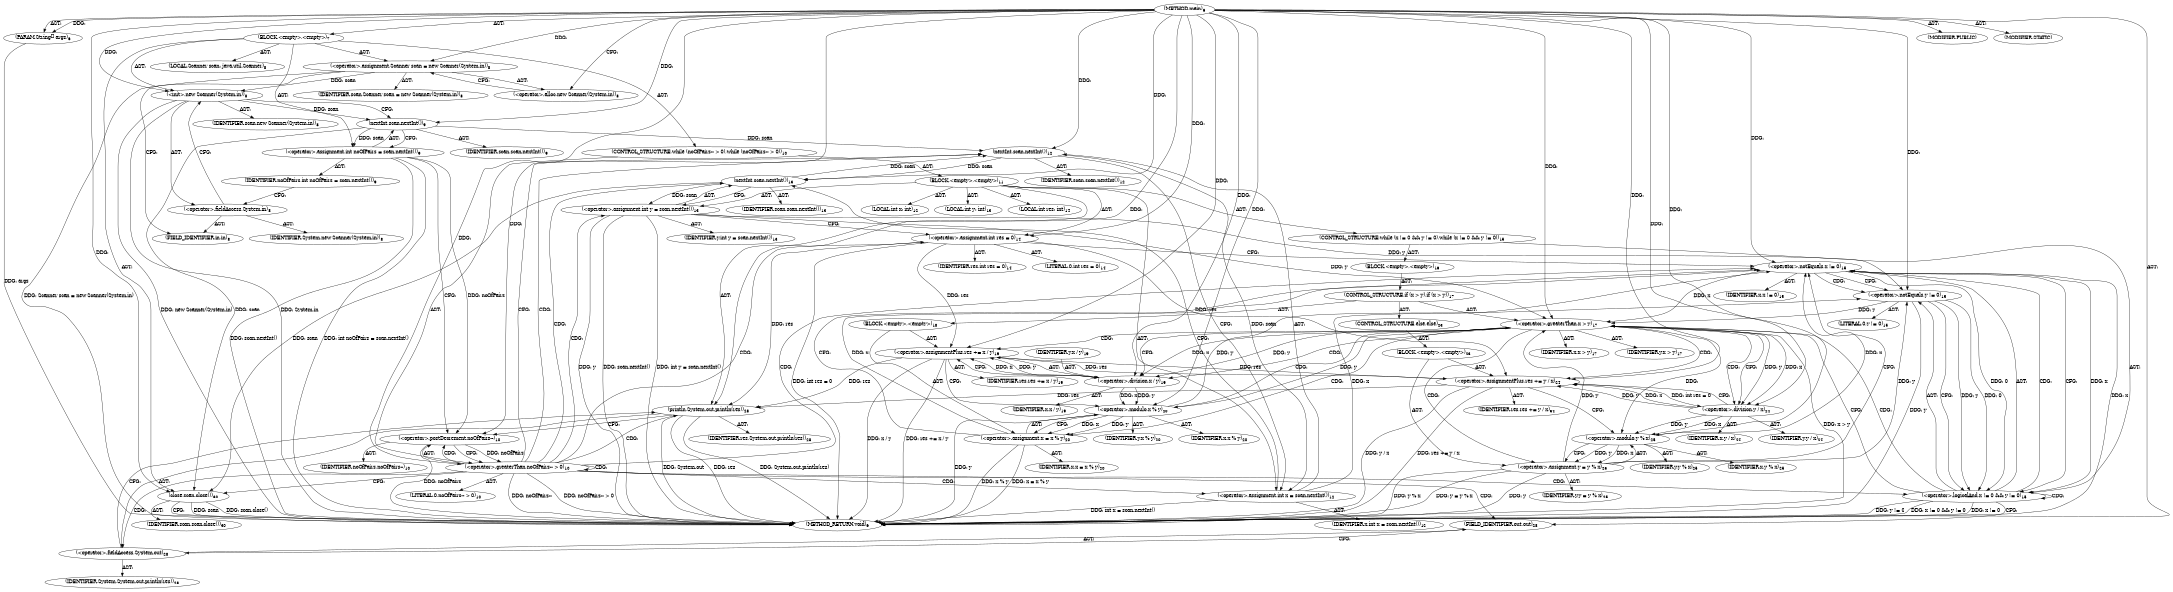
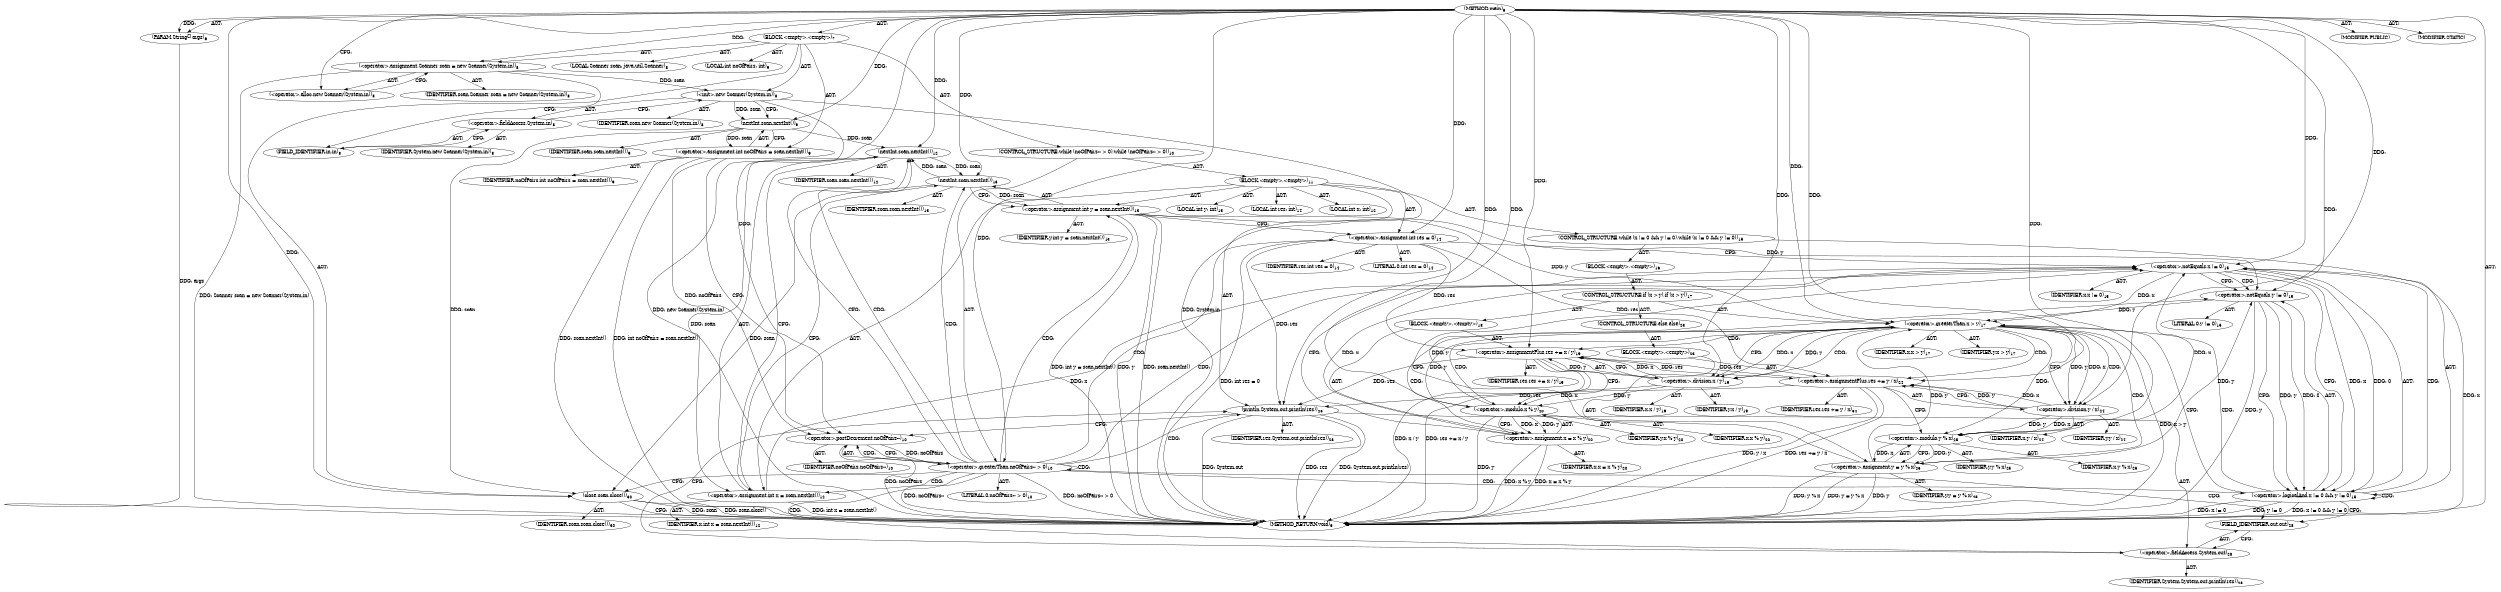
(498, 17) -> none
none -> (737, 67)
(270, 195) -> (437, 145)
(1068, 372) -> (1707, 395)
(1691, 396) -> (1918, 396)
